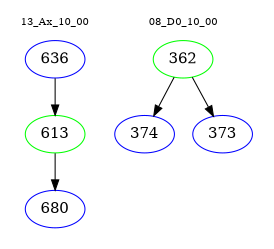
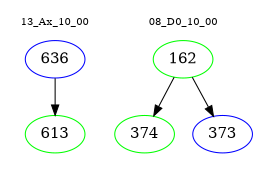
(183, 59) -> (183, 59)
(145, 134) -> (145, 134)
(55, 209) -> none
